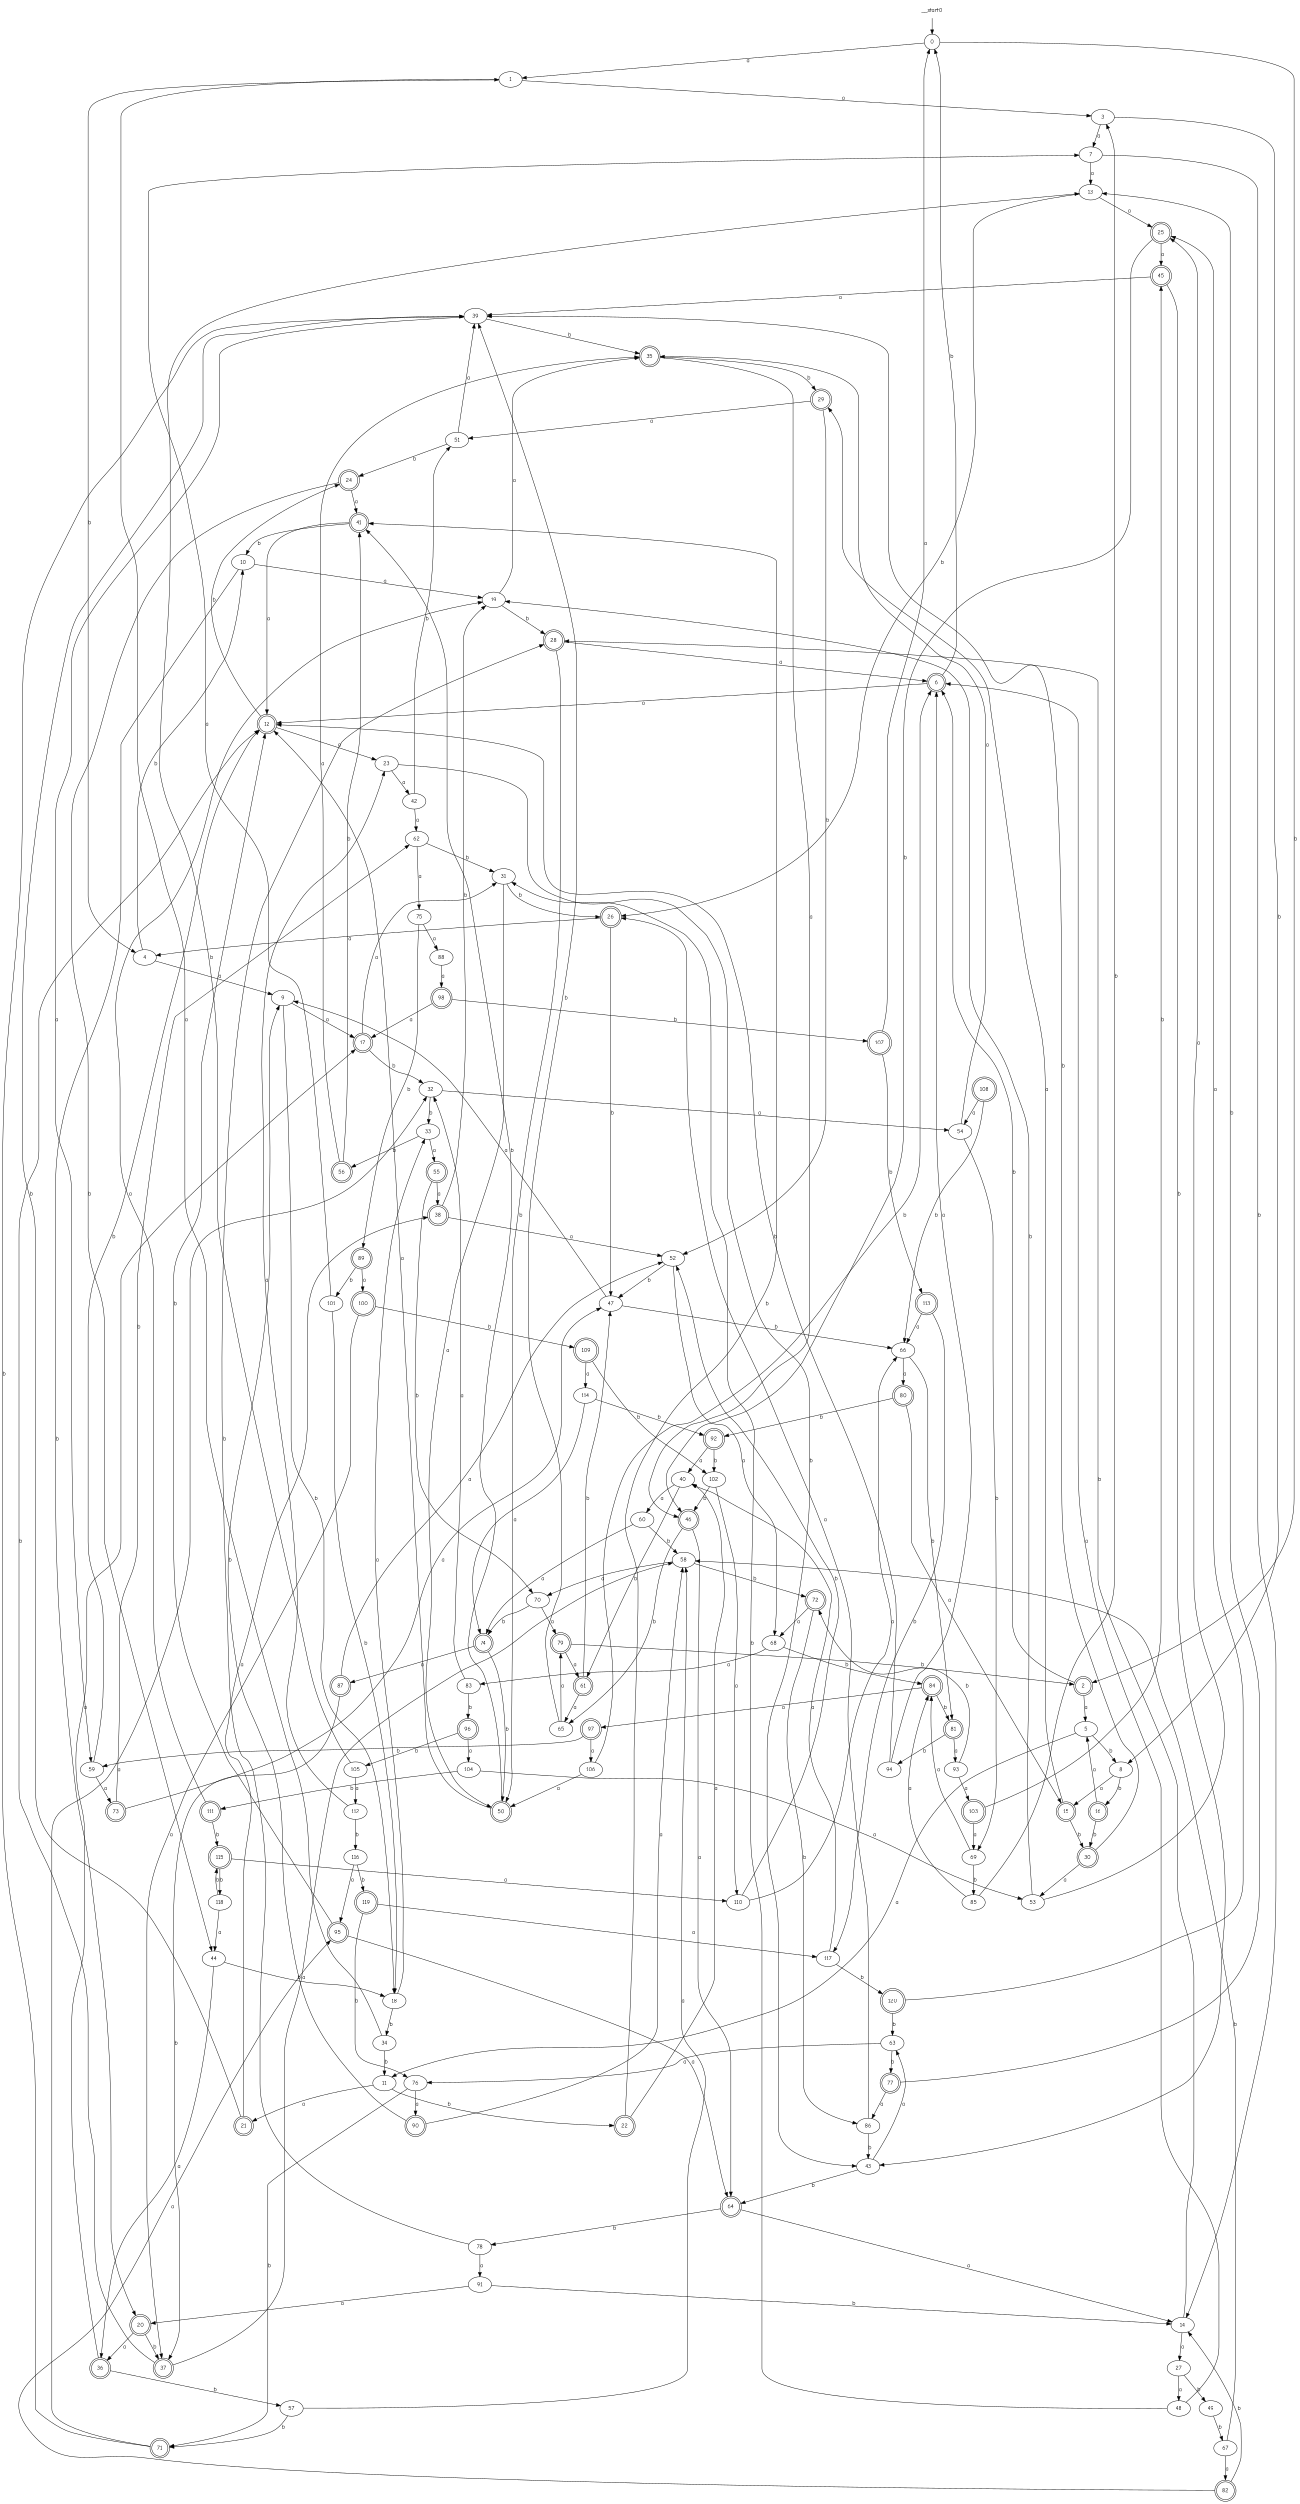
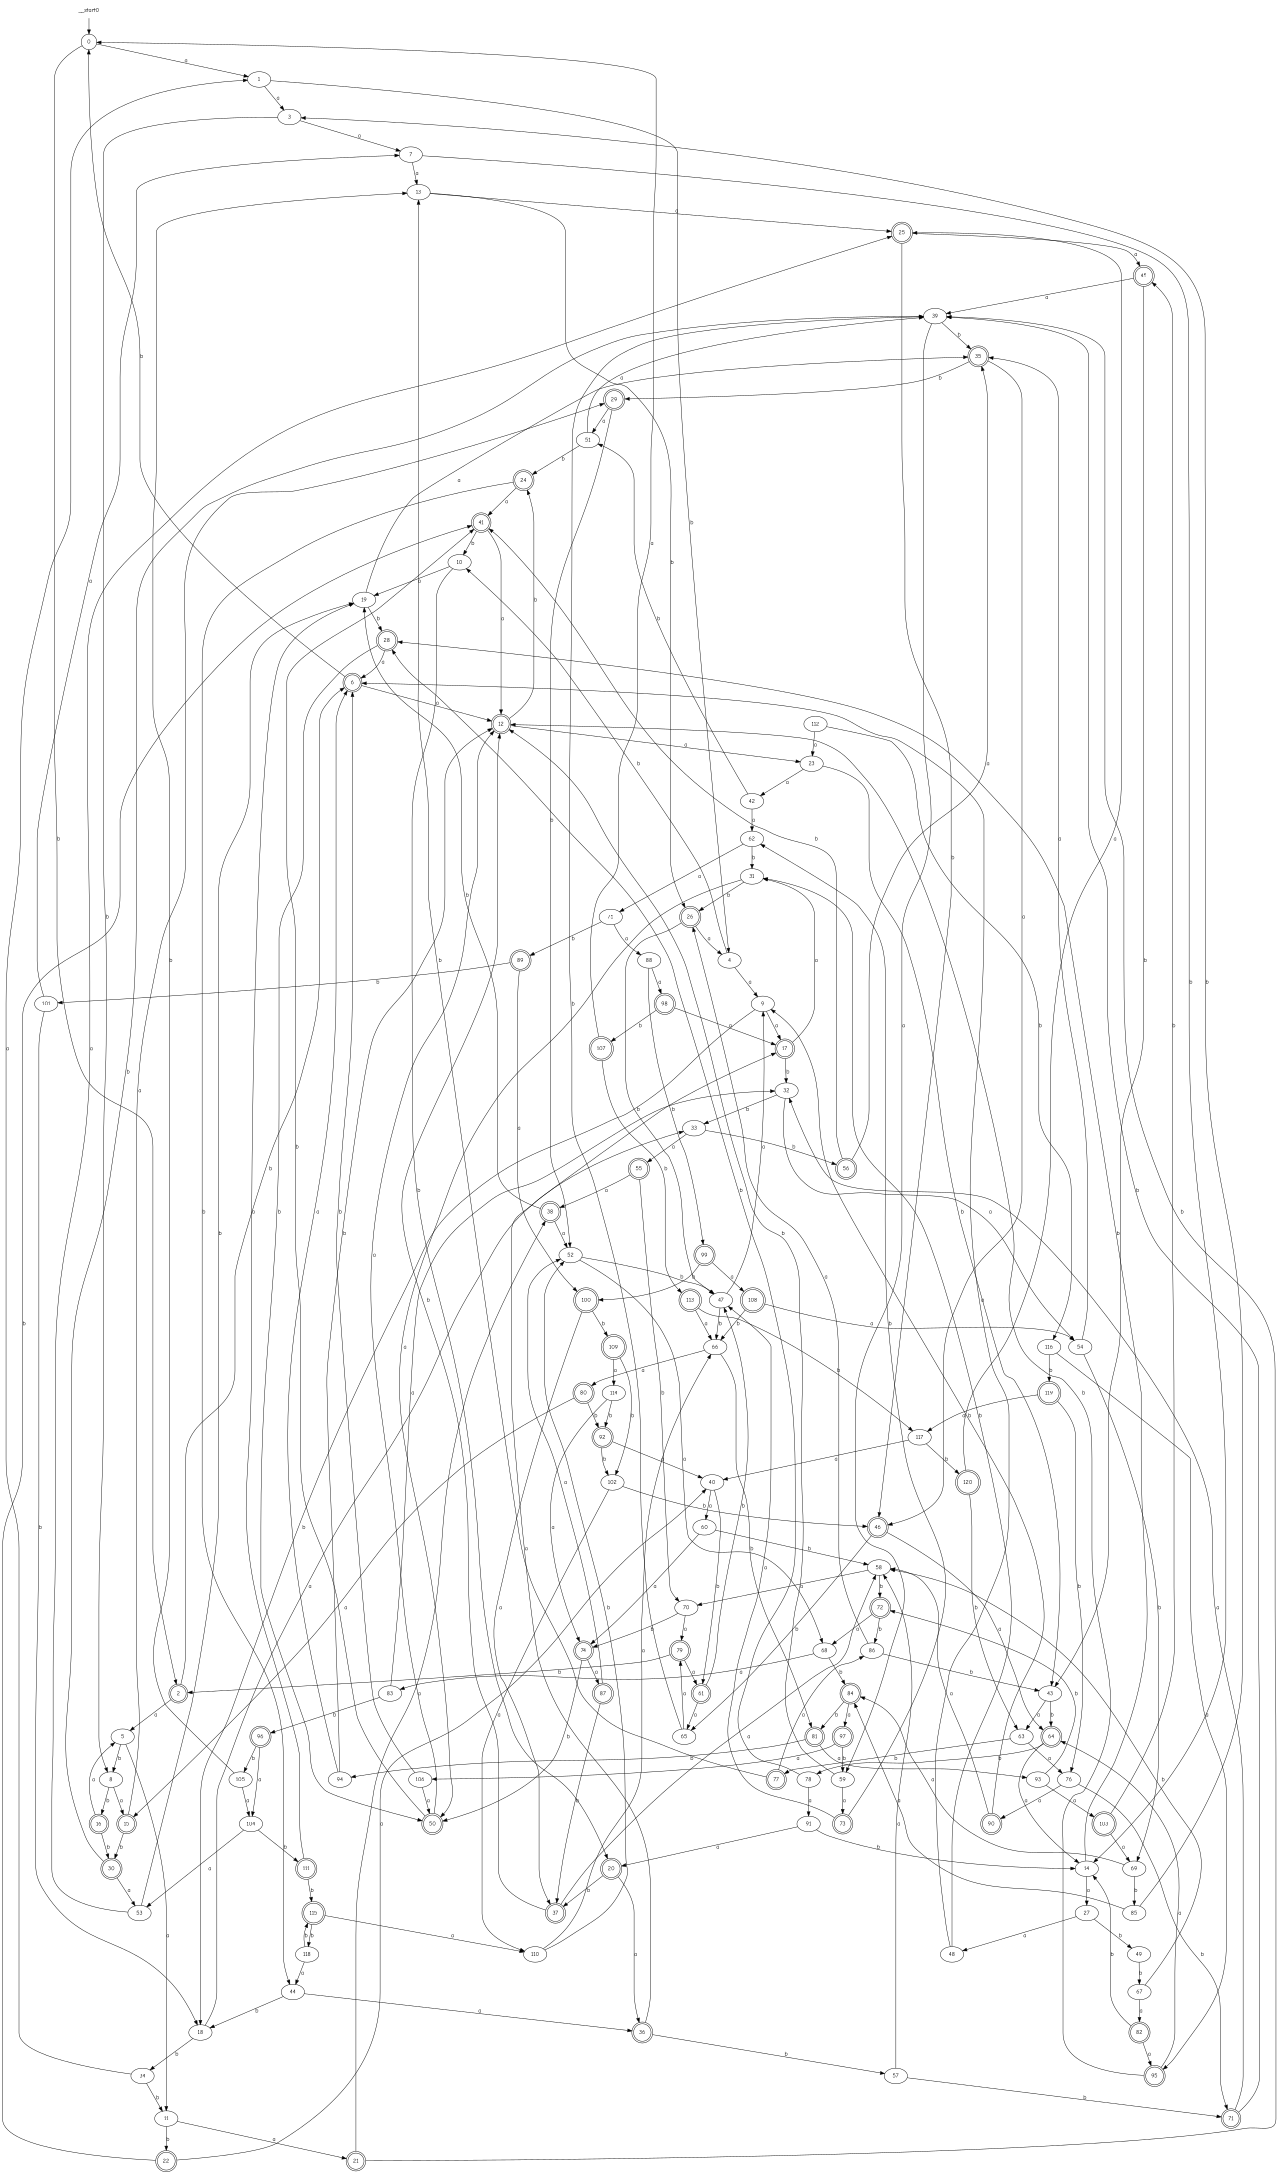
none -> (705, 1255)
(355, 1789) -> (245, 1800)
